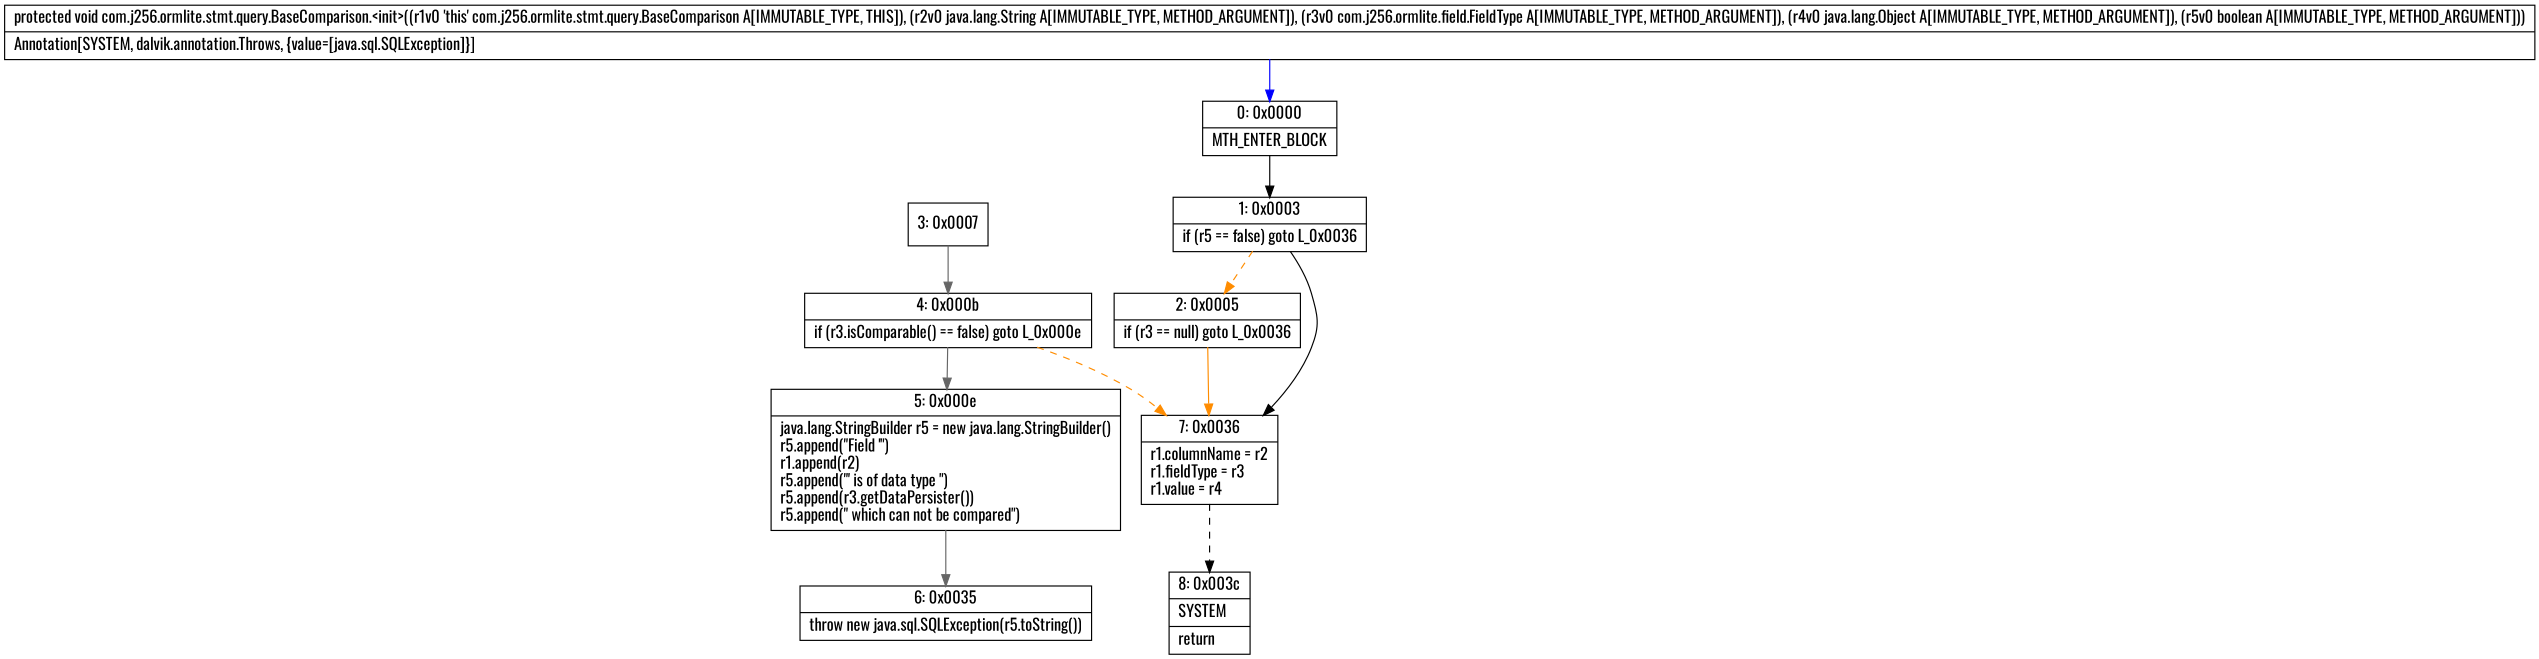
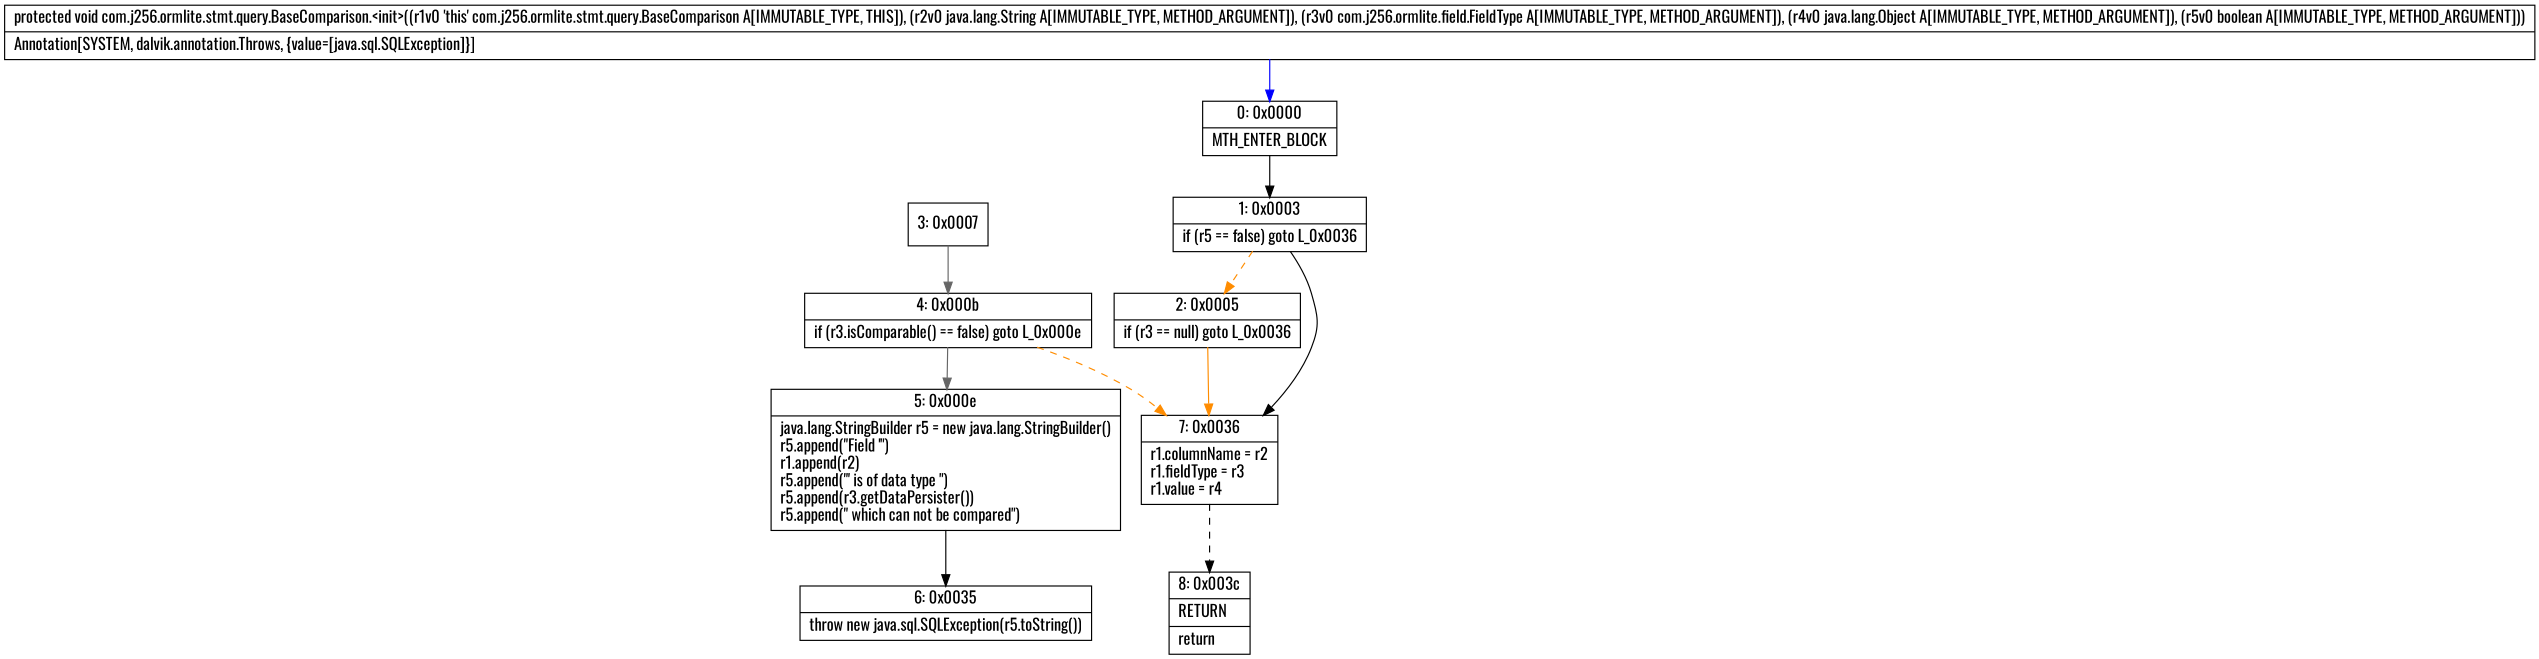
(946, 552) -> (946, 552)
(1203, 612) -> (1203, 612)
